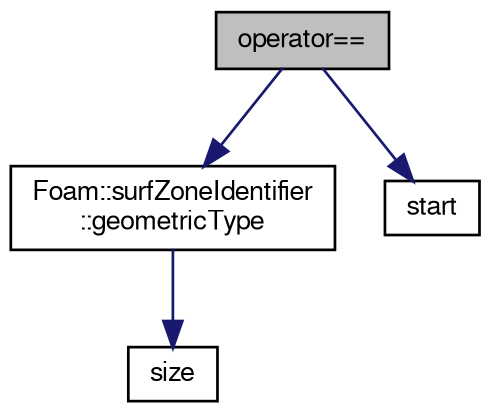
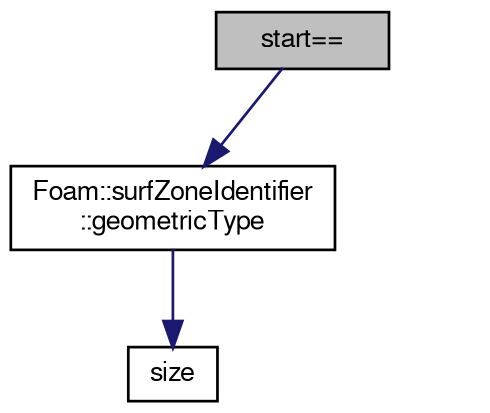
(303, 41) -> (303, 41)
(432, 208) -> none
